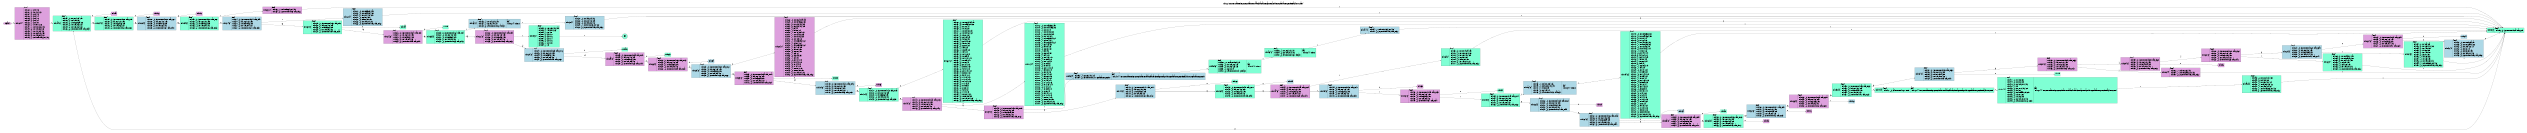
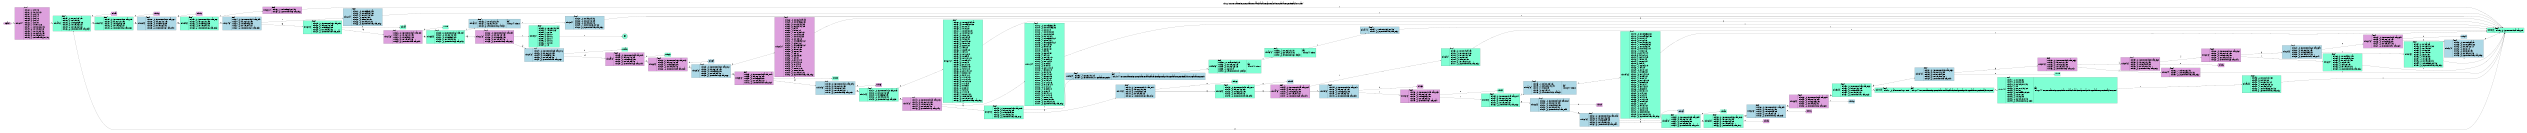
(1004, 112) -> (1004, 112)
(1681, 121) -> (1681, 121)
